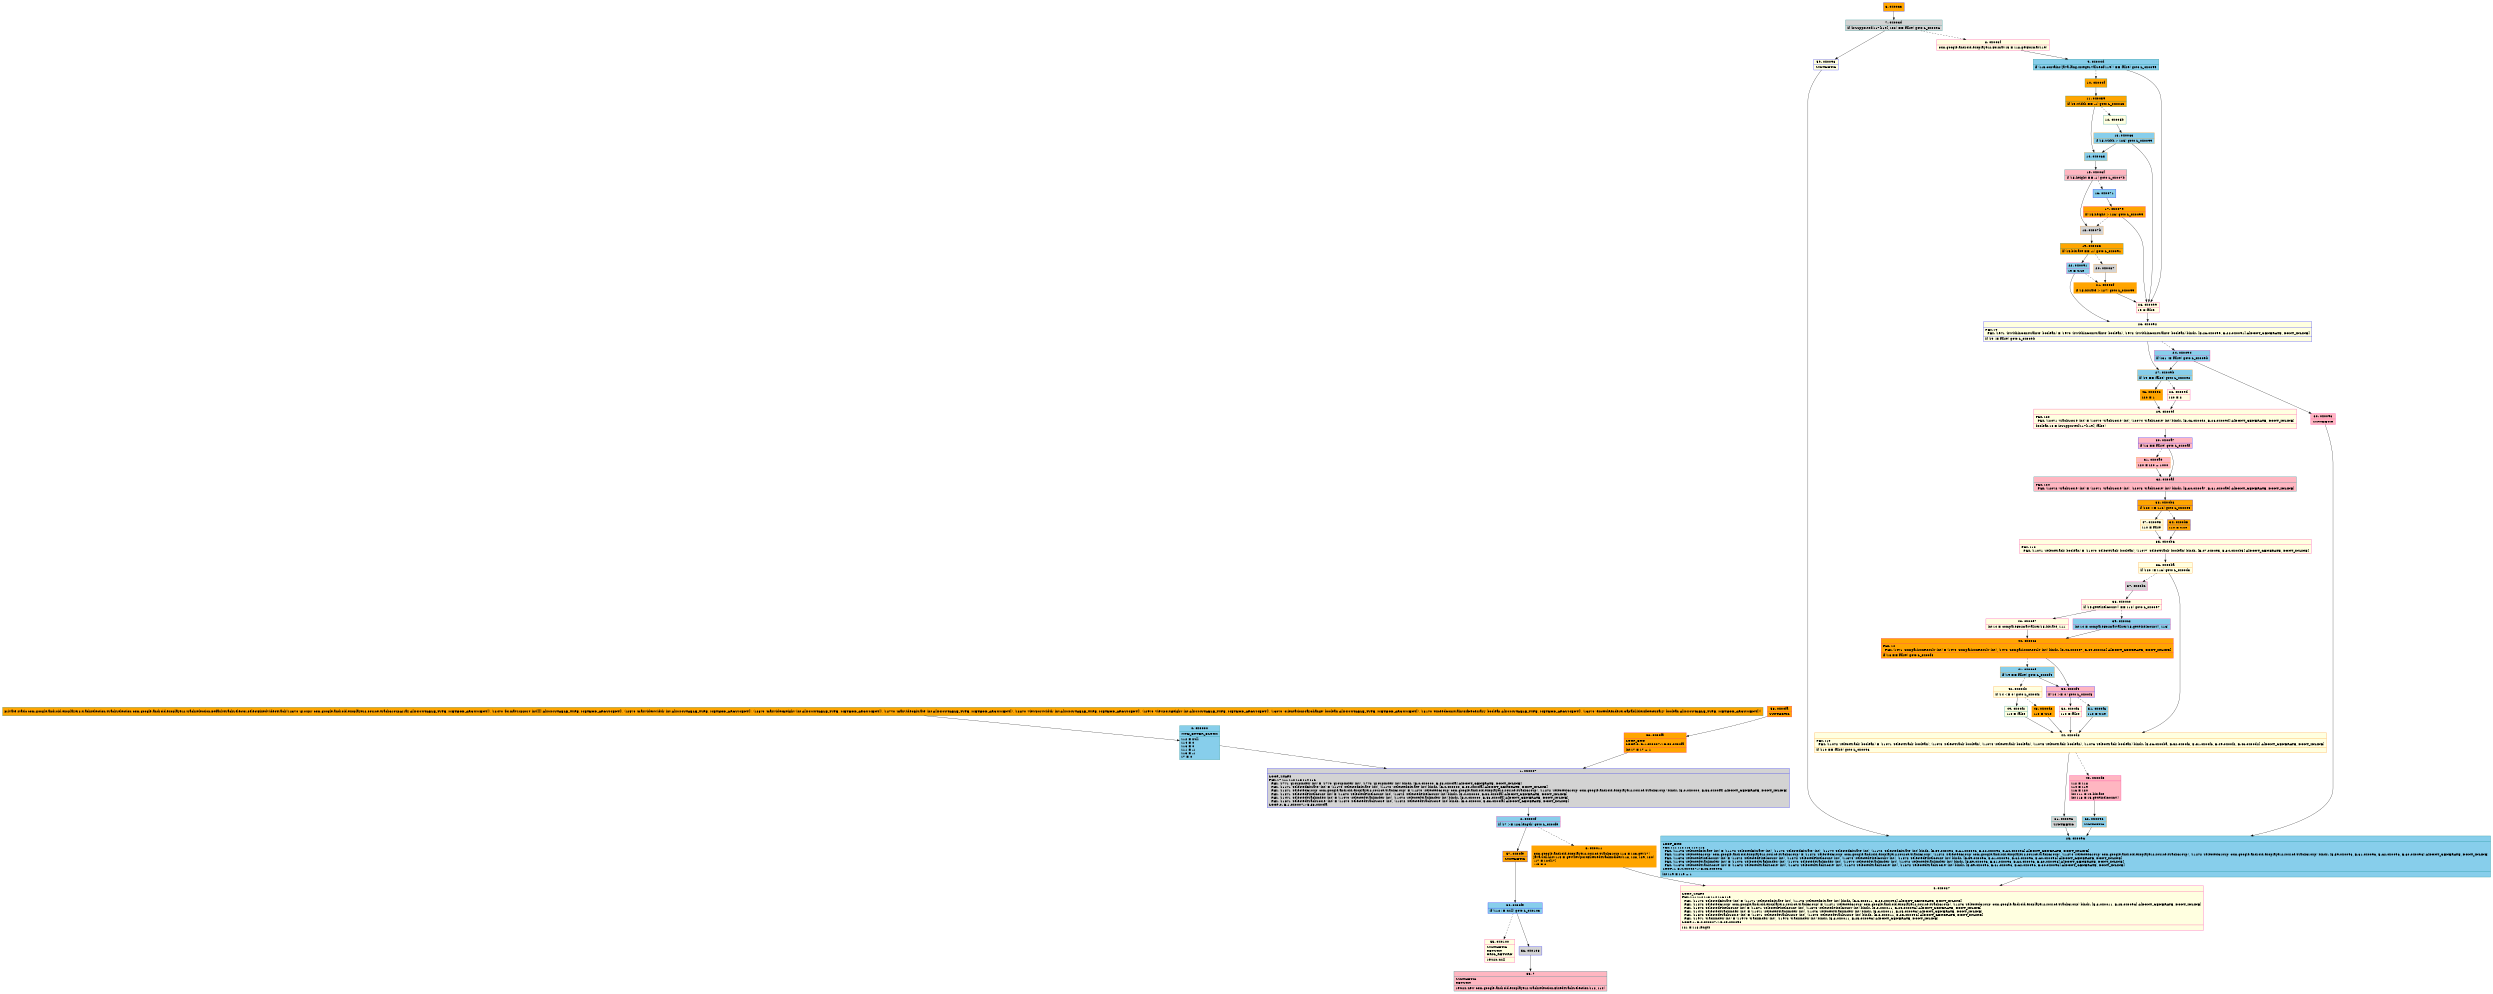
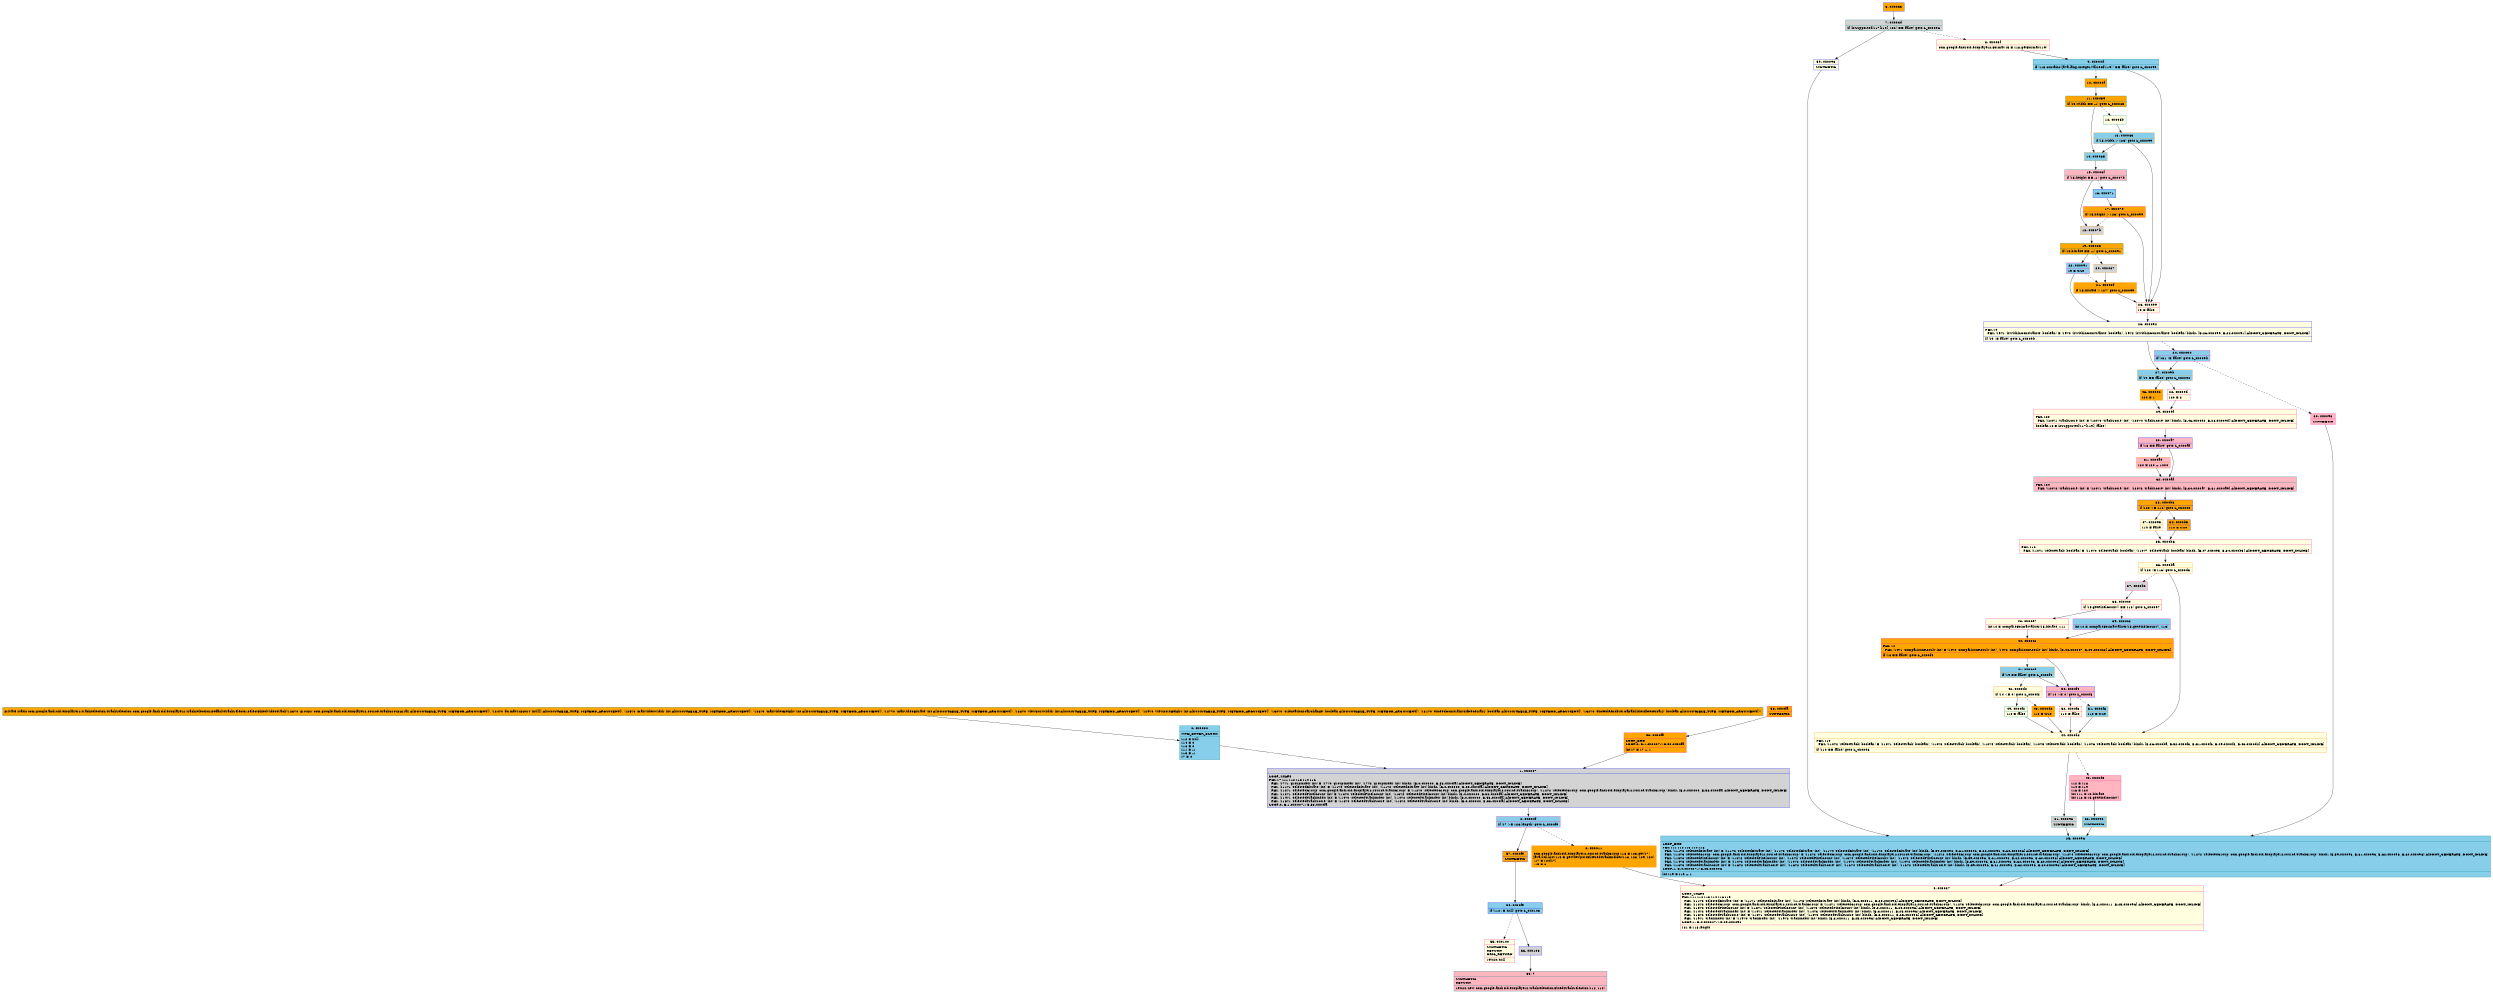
(2252, 387) -> (2252, 387)
